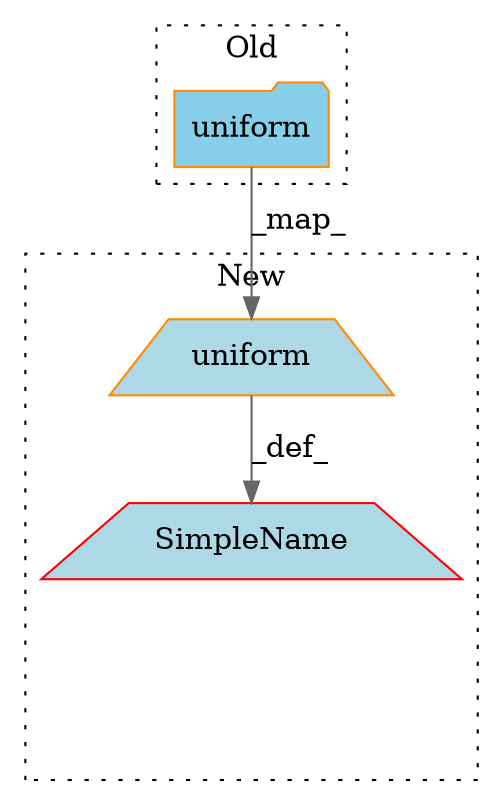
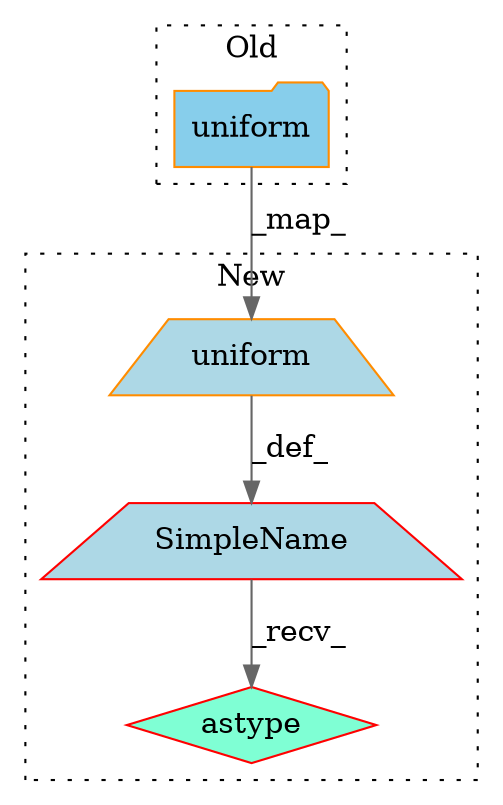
none -> (252, 725)
